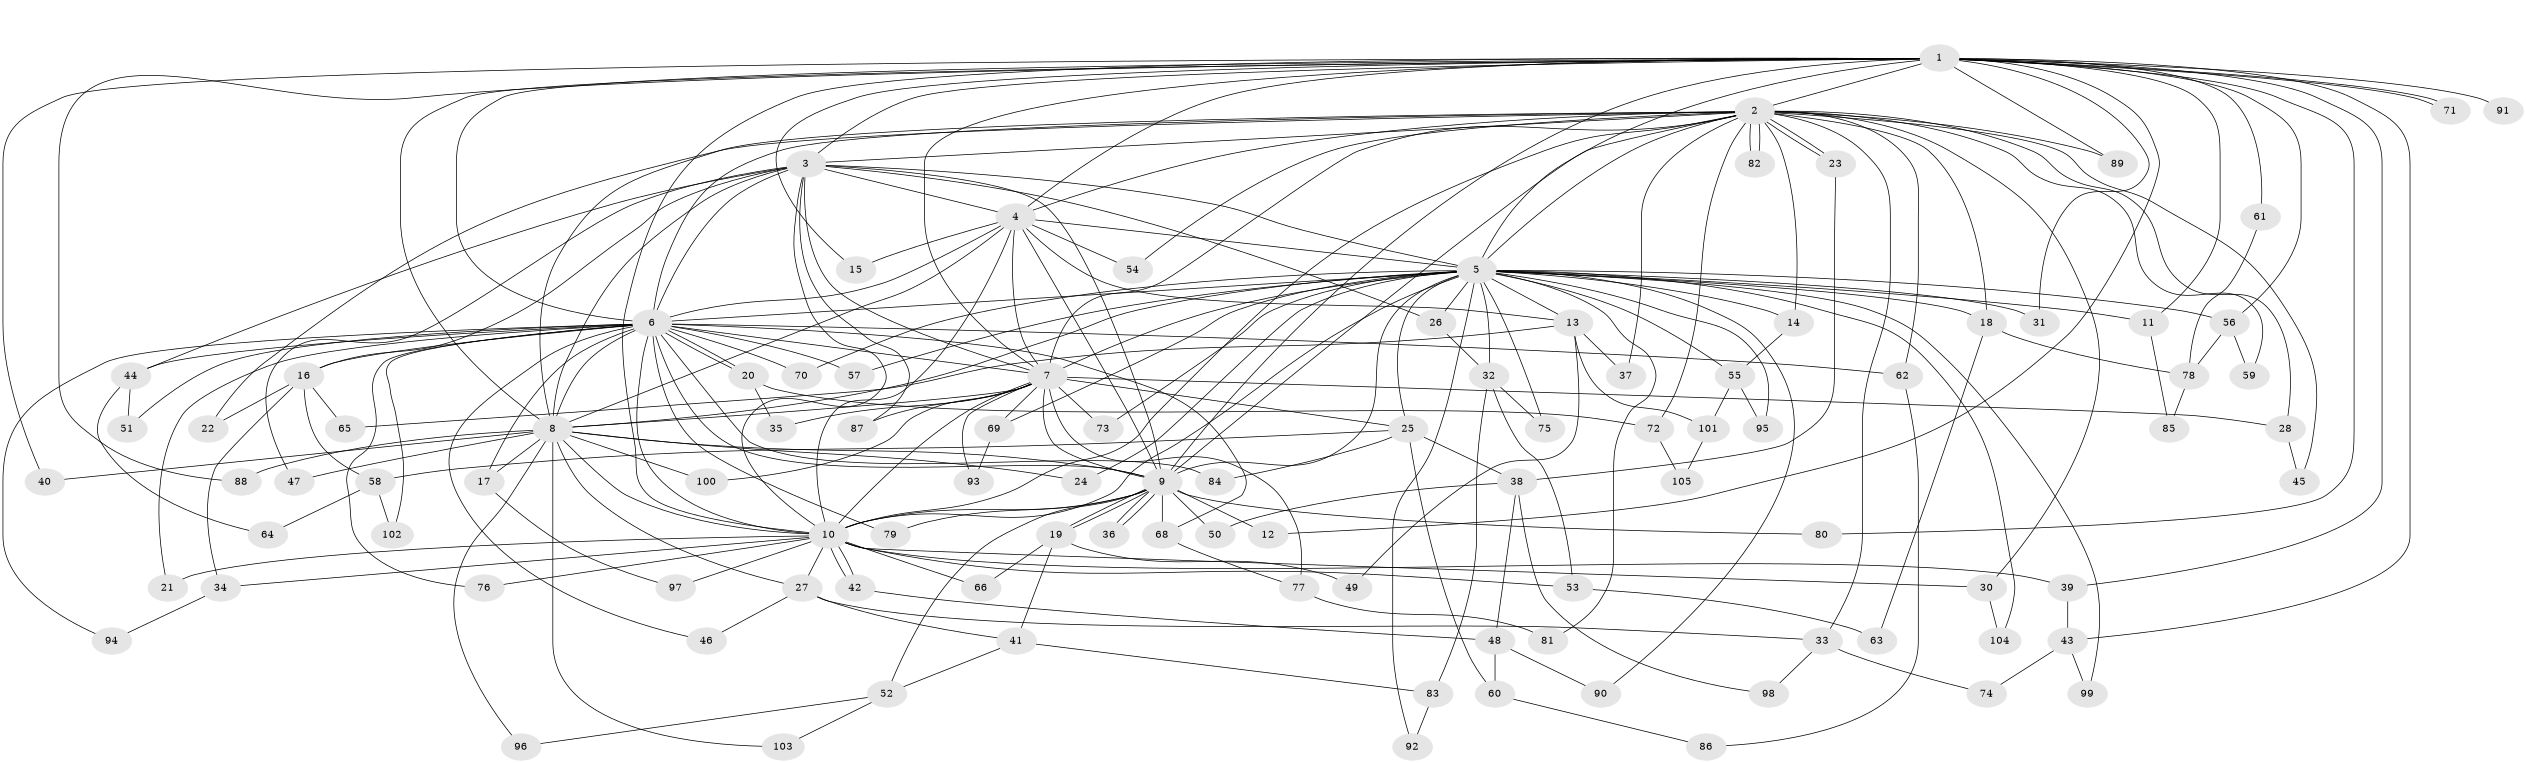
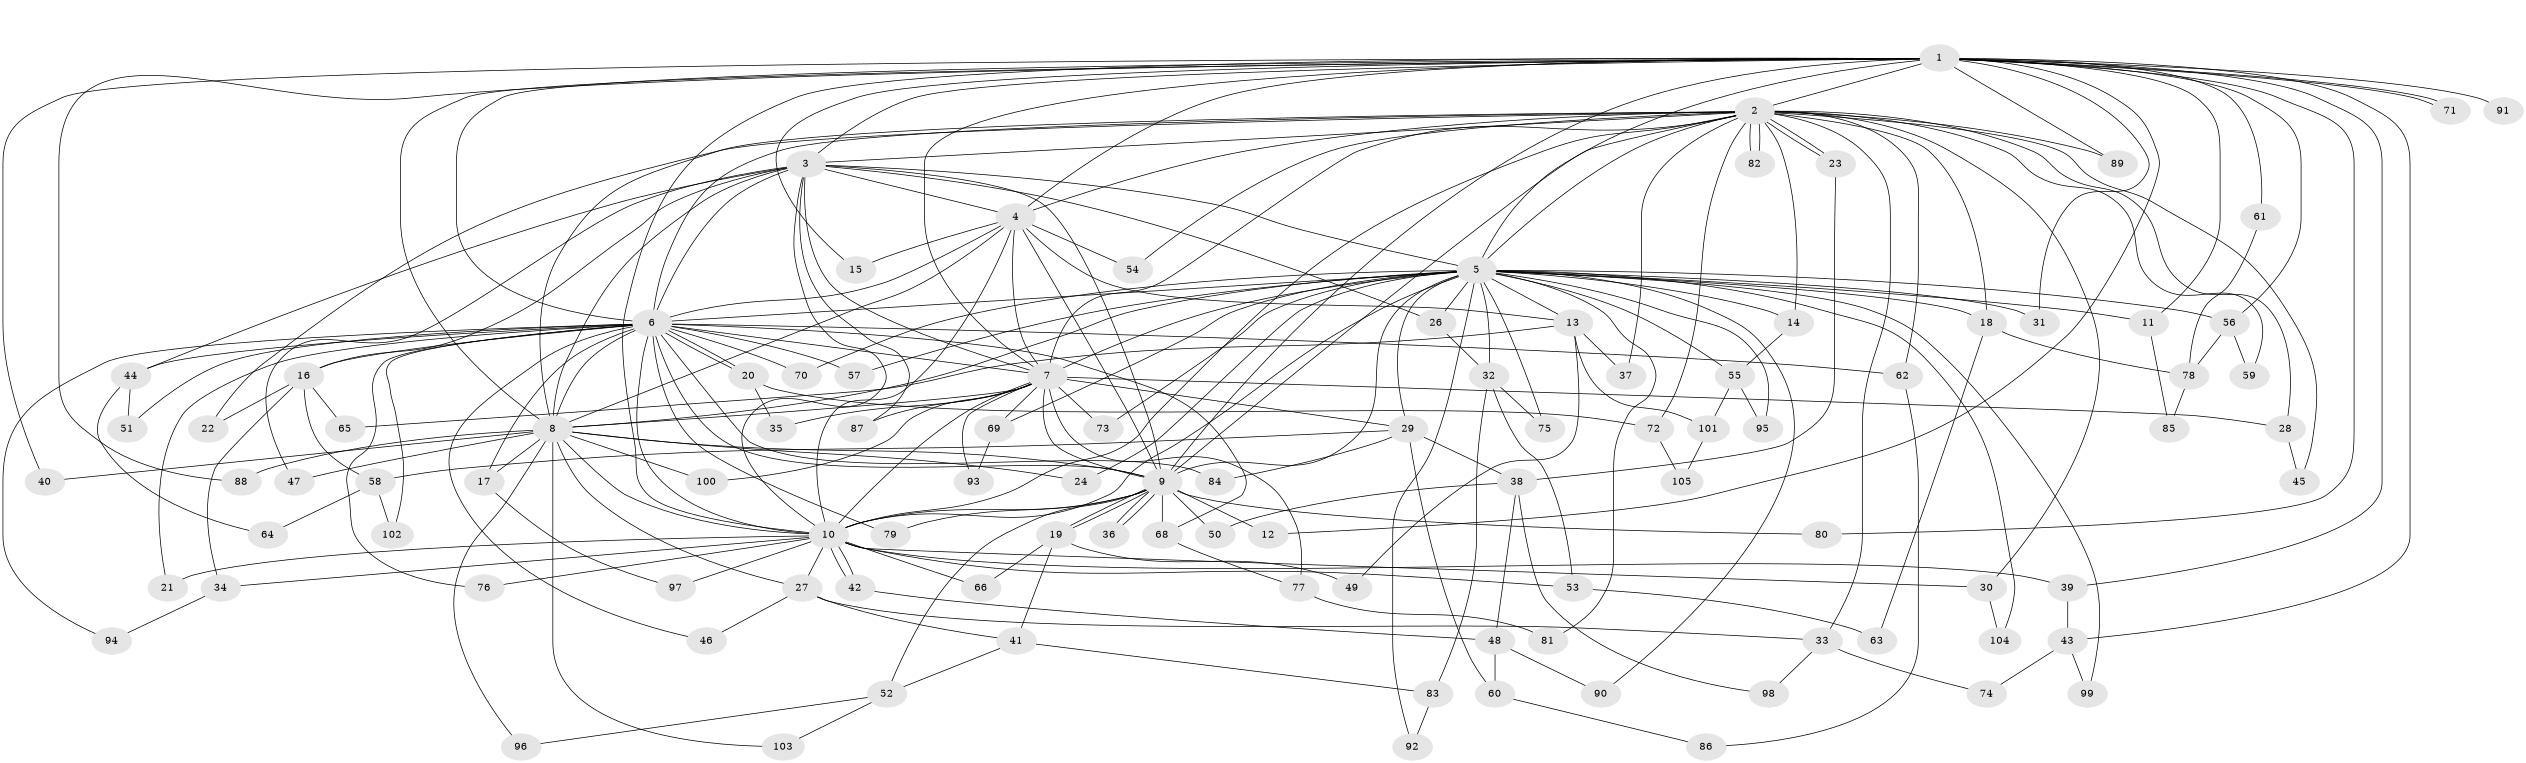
(1246, 244) -> none
(1408, 429) -> (1408, 429)
